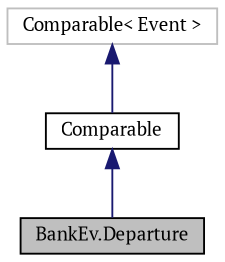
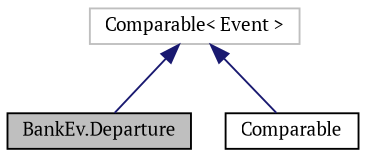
(112, 193) -> (140, 86)
